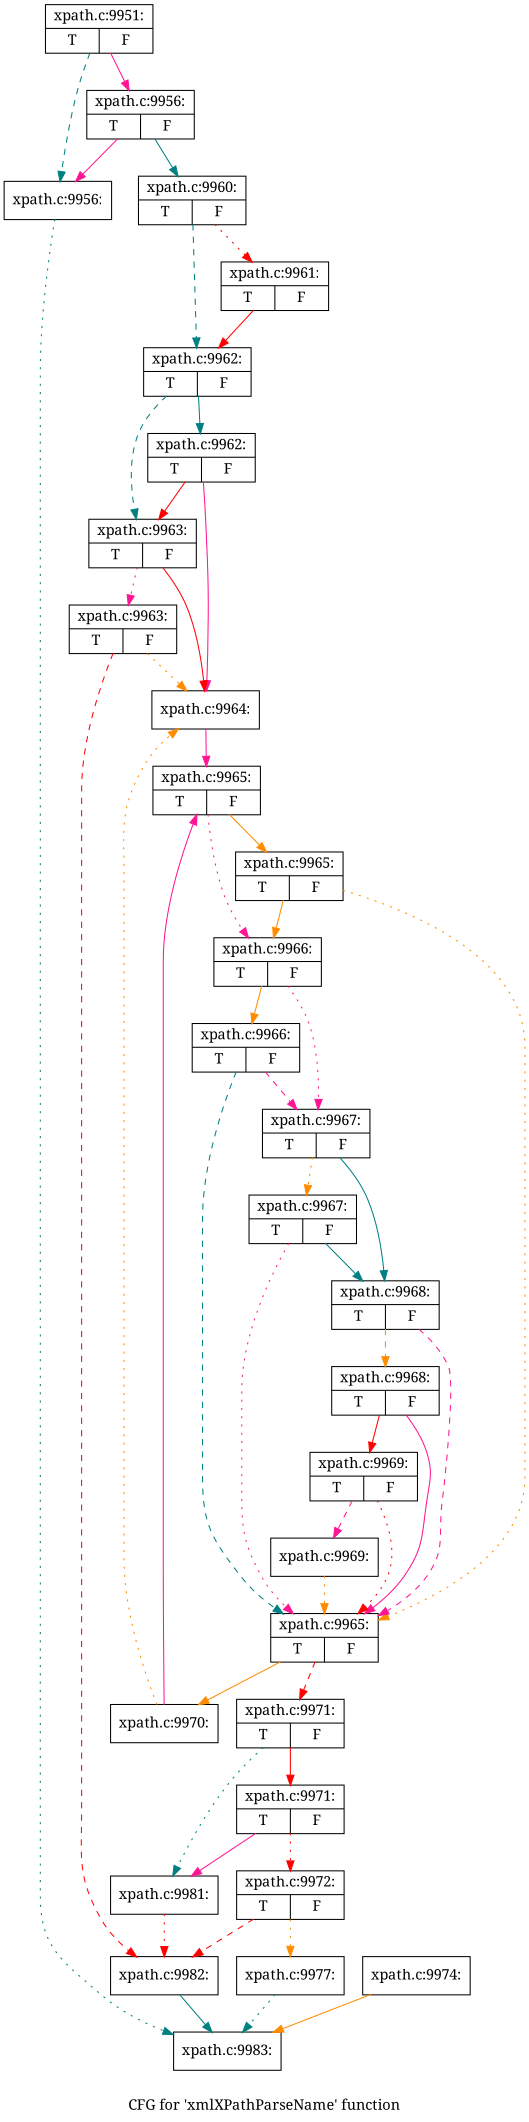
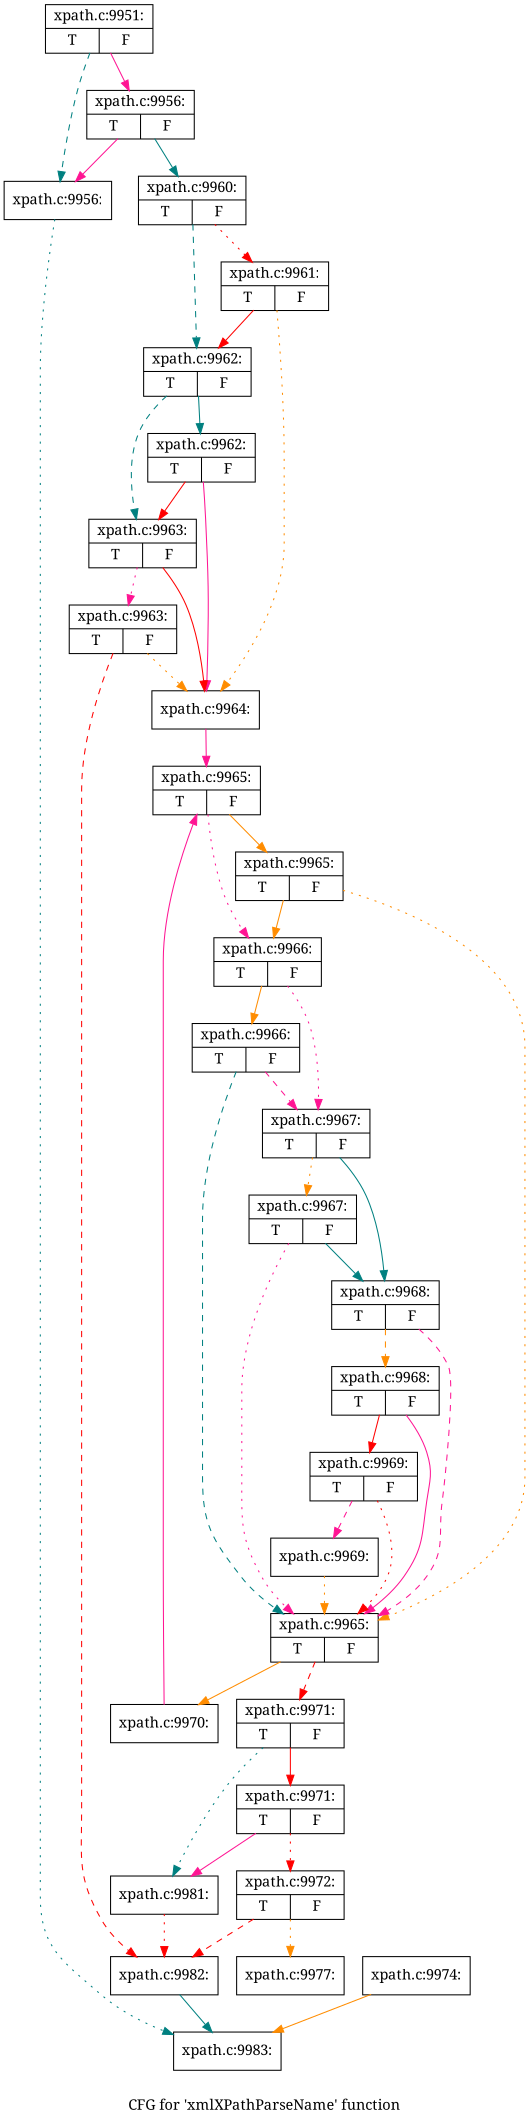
(124, 1215) -> (284, 503)
(262, 2010) -> none
